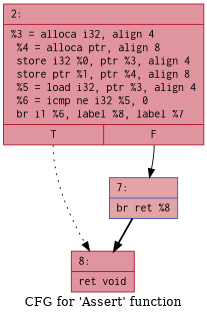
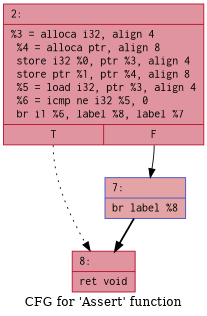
(144, 208) -> (145, 208)
